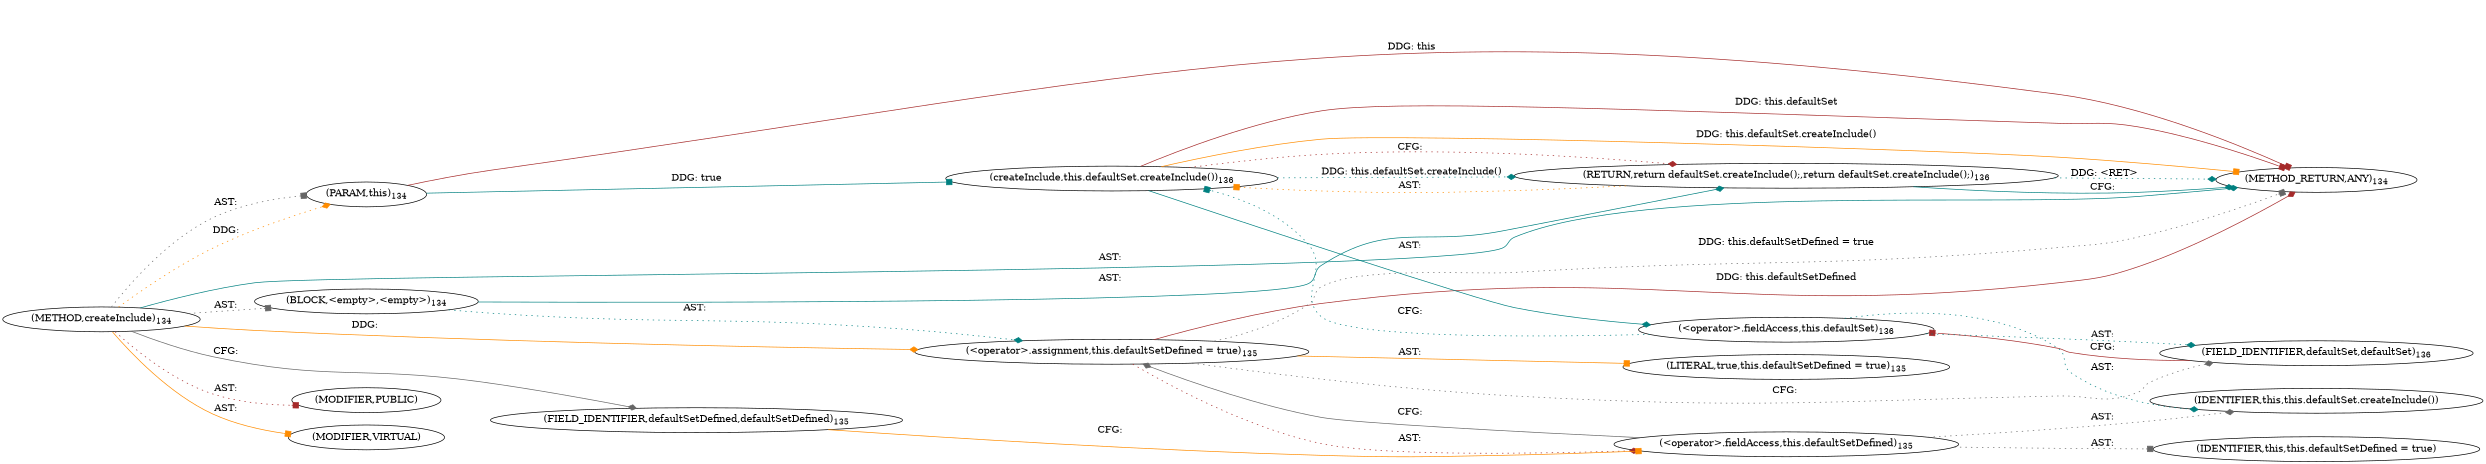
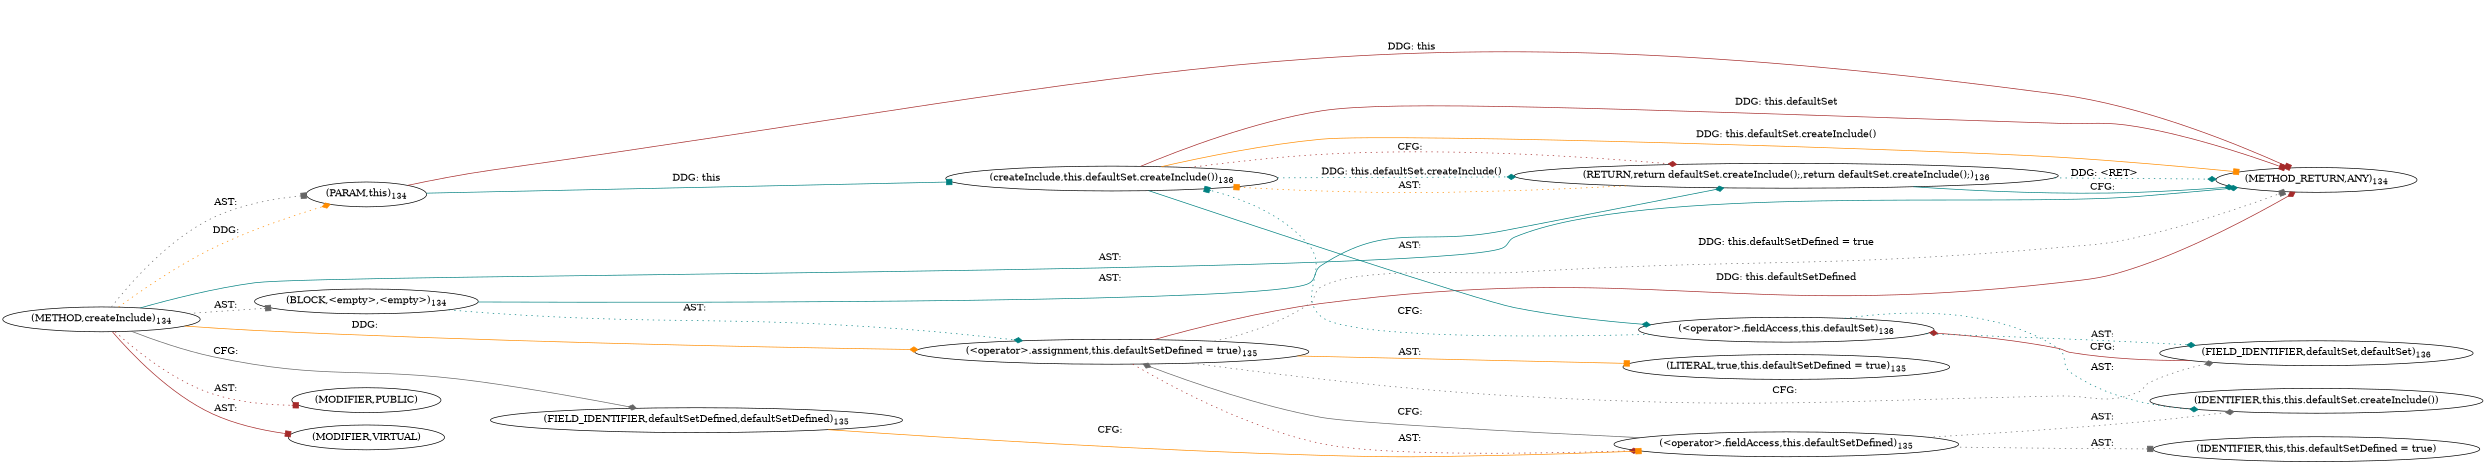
(696, 178) -> (696, 178)
(2070, 352) -> (2070, 352)
(188, 400) -> (188, 400)
